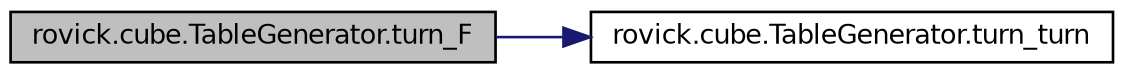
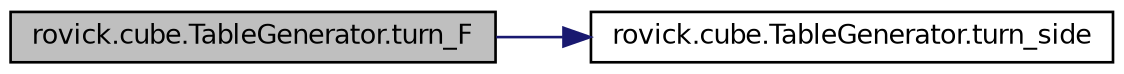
(852, 37) -> (852, 37)
